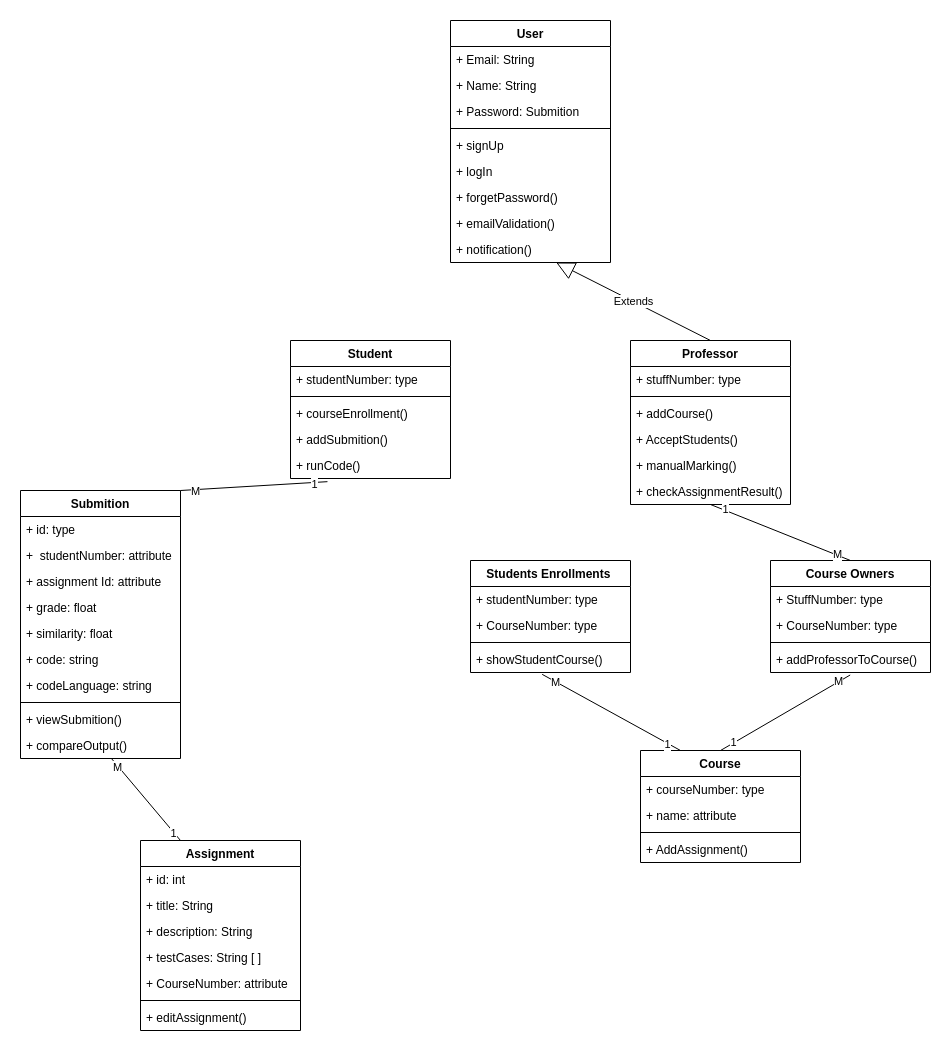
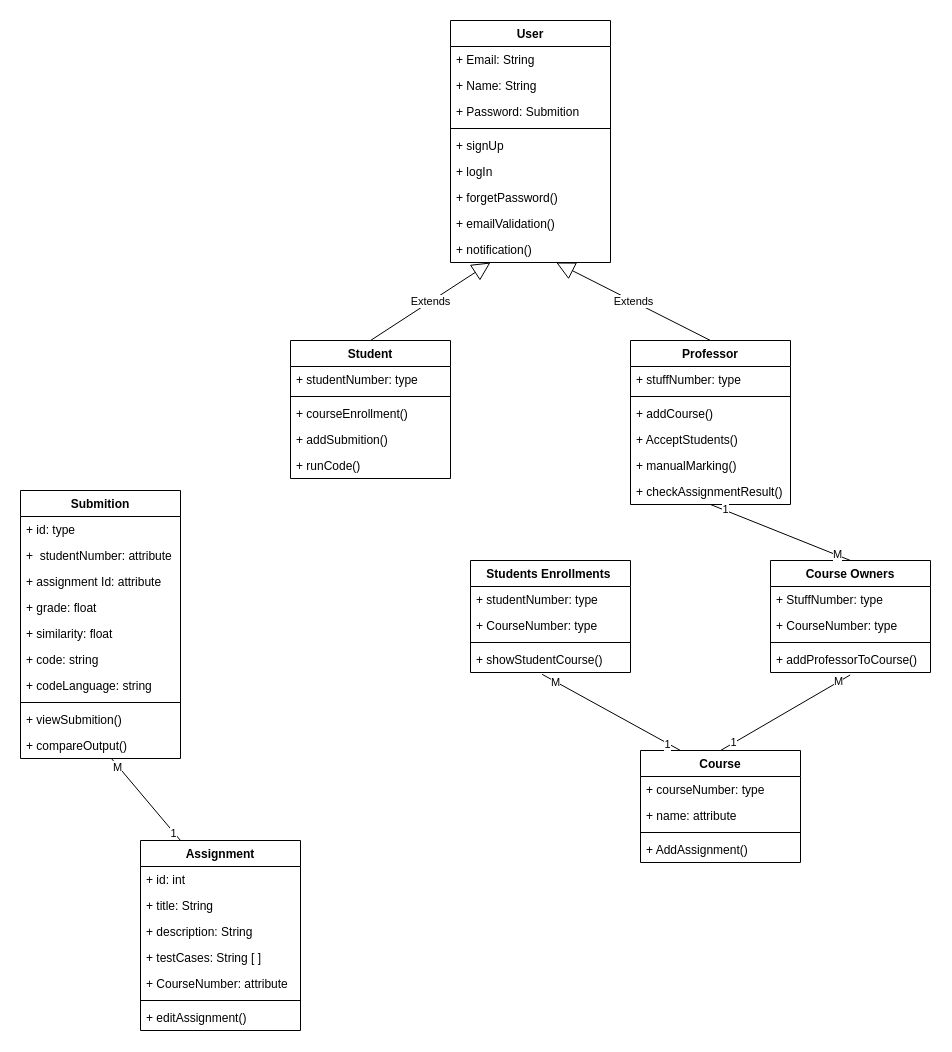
none -> (423, 306)
(254, 486) -> none
